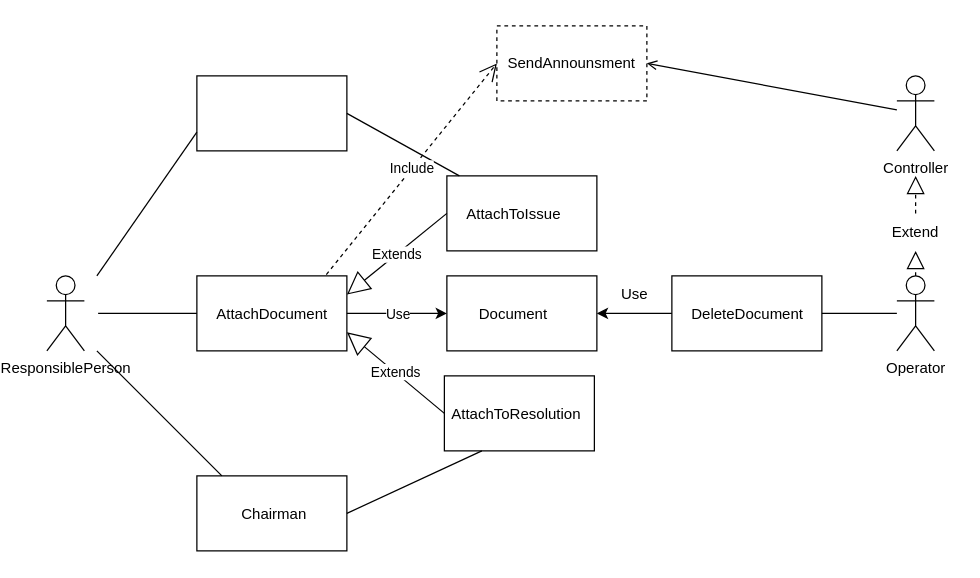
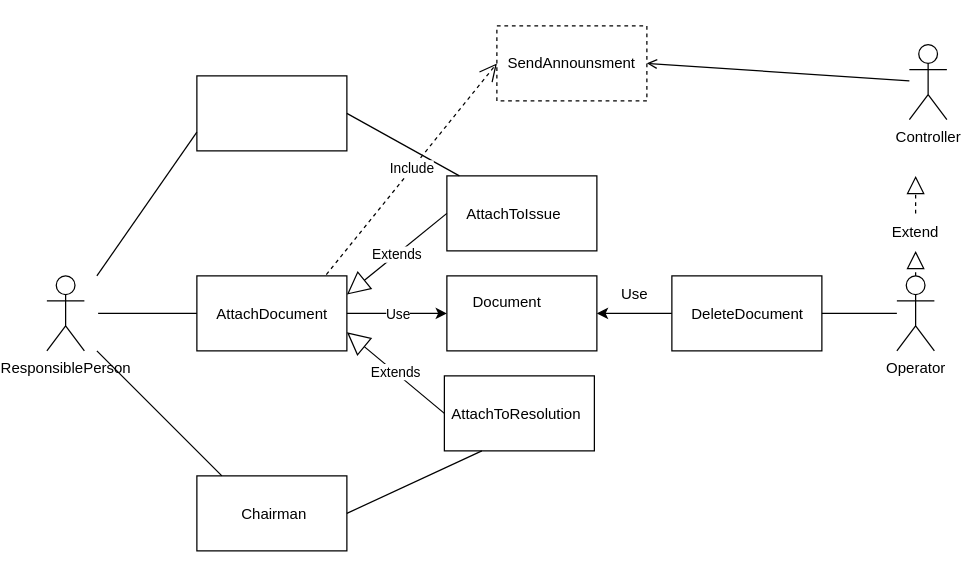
(916, 113) -> (928, 82)
(522, 313) -> (516, 301)
